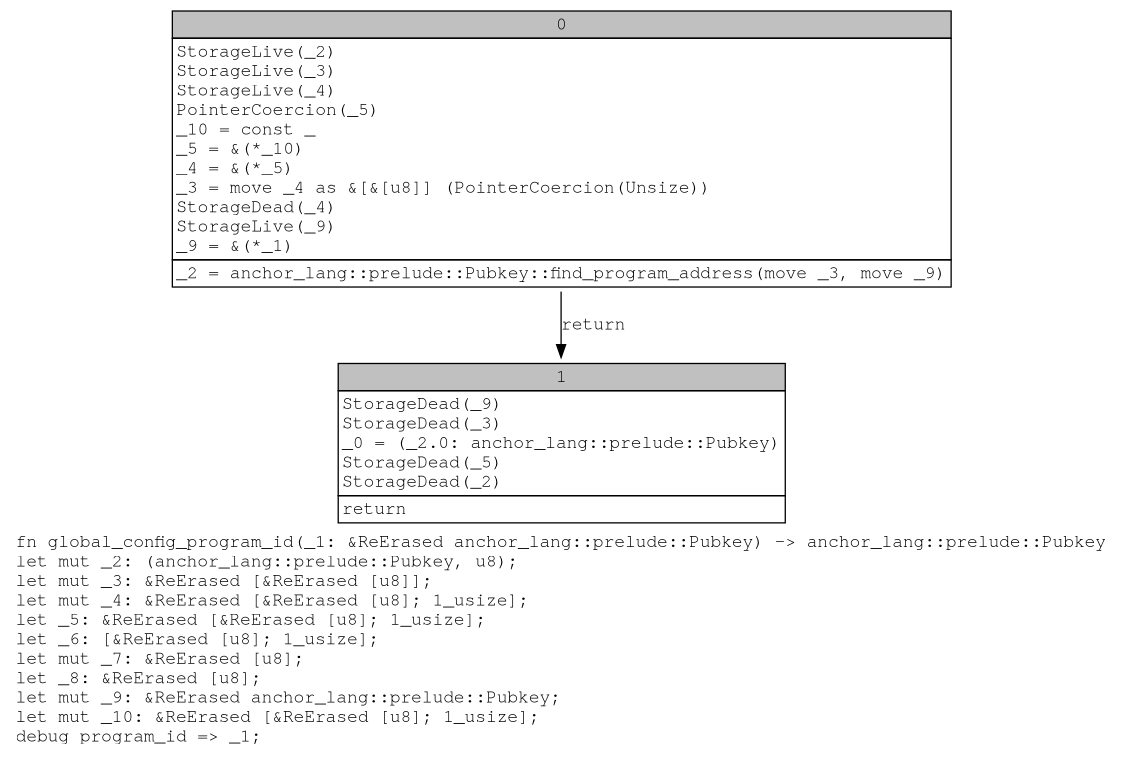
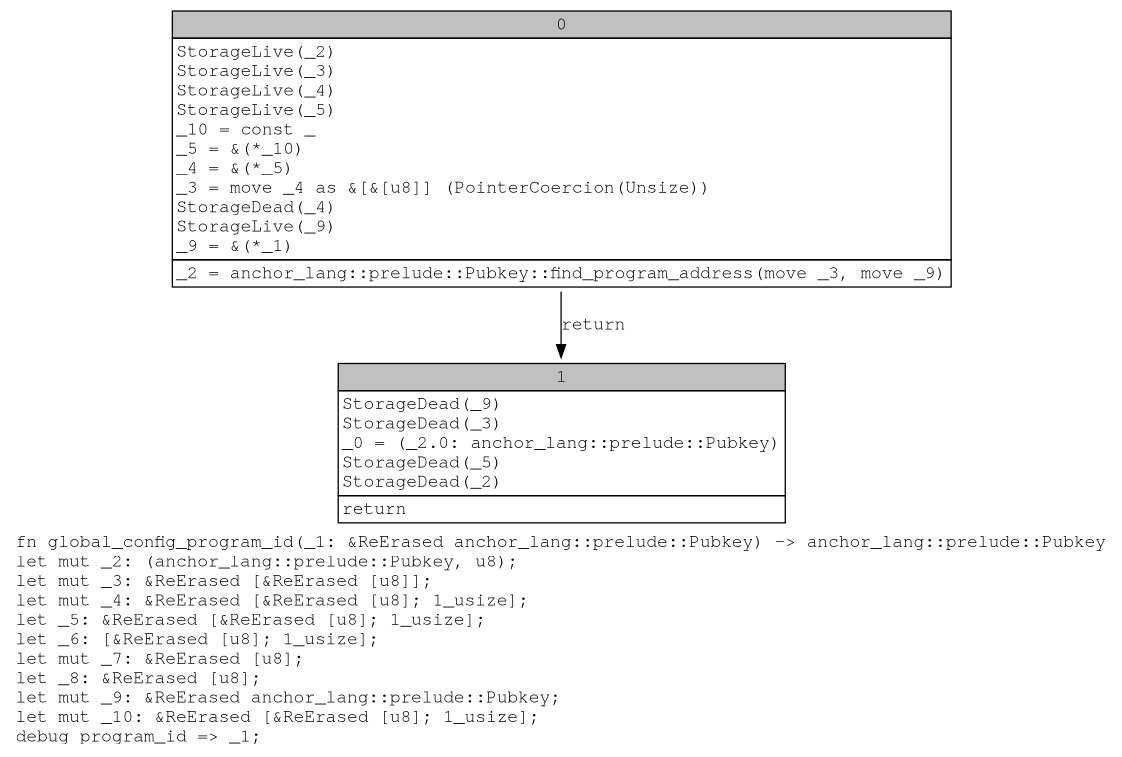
(278, 109) -> (257, 109)
